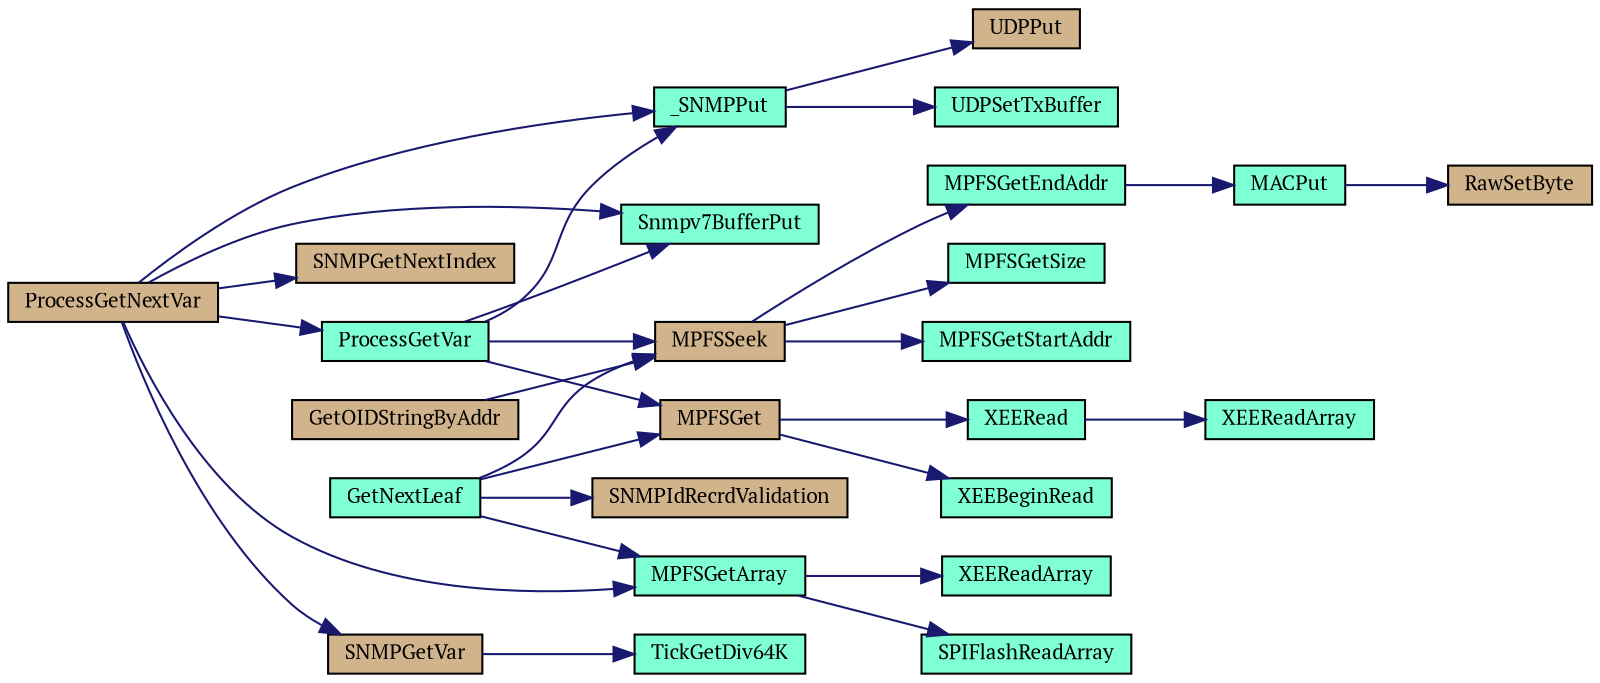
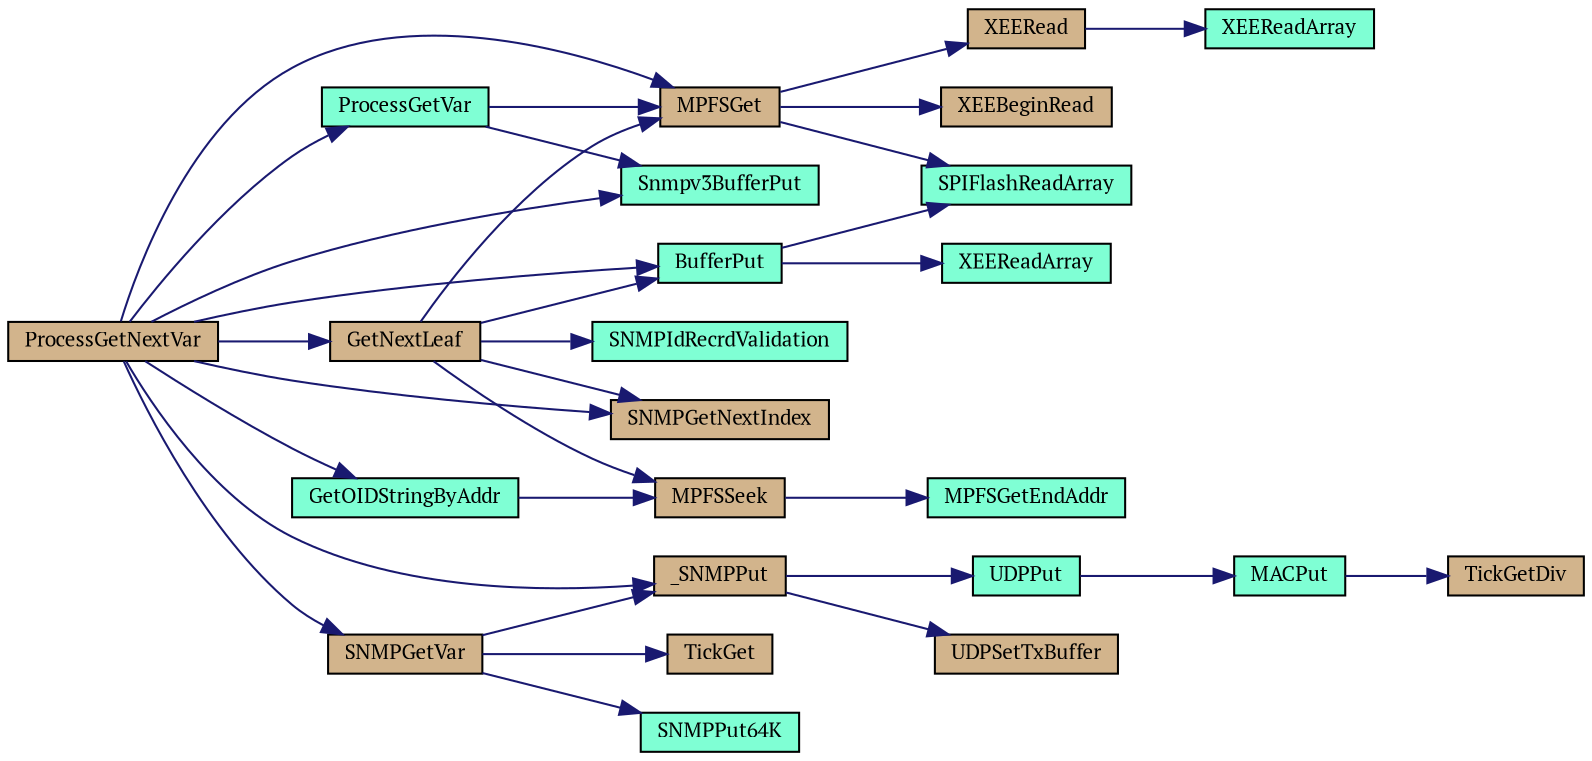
(1026, 29) -> (1026, 576)
none -> (319, 57)
(720, 107) -> (720, 576)
(1026, 107) -> (1026, 654)
none -> (854, 141)
(1169, 185) -> (1147, 576)
(1520, 185) -> (1516, 576)
(720, 224) -> (720, 185)
(565, 225) -> (558, 616)
(1026, 263) -> none
none -> (263, 341)
(561, 341) -> none
(1026, 341) -> none
none -> (550, 377)
none -> (239, 419)
(405, 420) -> (405, 498)
(1026, 420) -> (1026, 29)
(405, 498) -> (405, 341)
(720, 498) -> (720, 341)
(1026, 498) -> (1026, 107)
(720, 576) -> (720, 263)
none -> (720, 654)
(720, 654) -> (720, 732)
